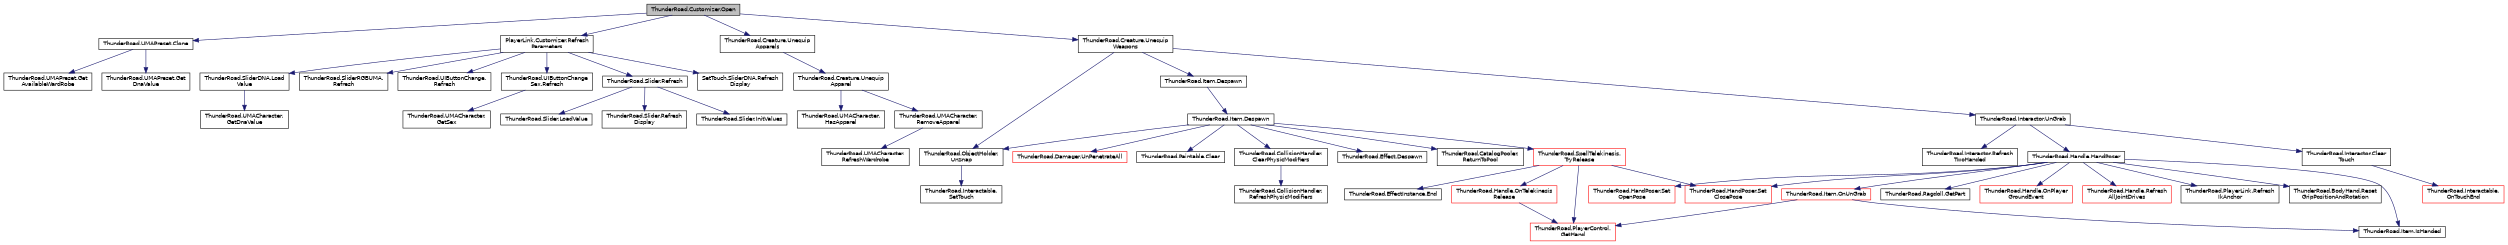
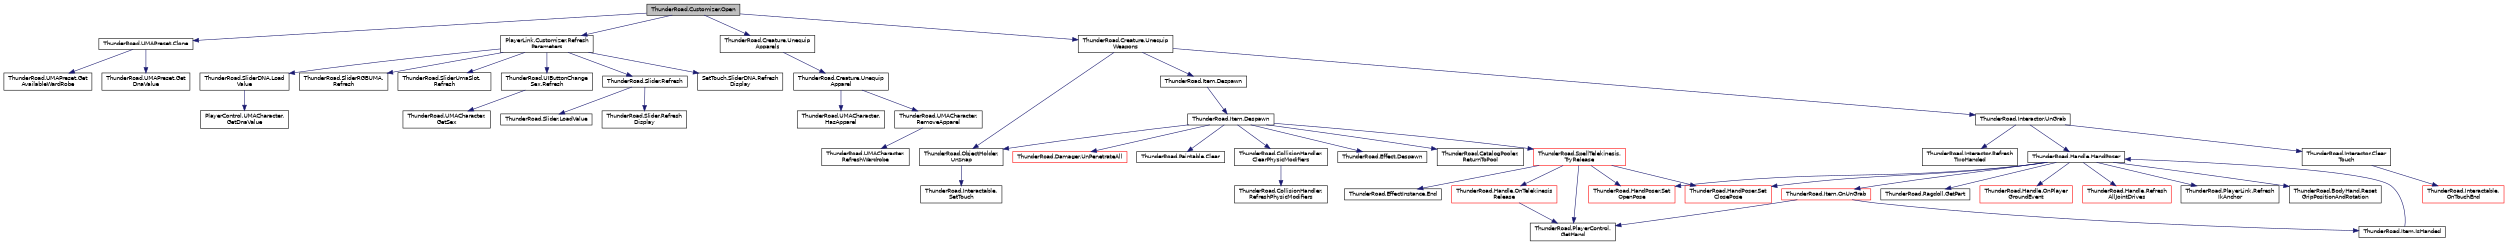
(444, 82) -> (444, 82)
(244, 119) -> (244, 119)
(742, 119) -> none
(2274, 168) -> (2284, 168)
none -> (1603, 174)
(1573, 232) -> (1573, 232)
